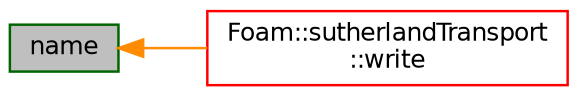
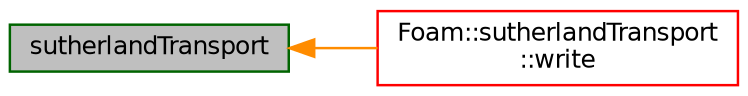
(64, 48) -> (149, 48)
